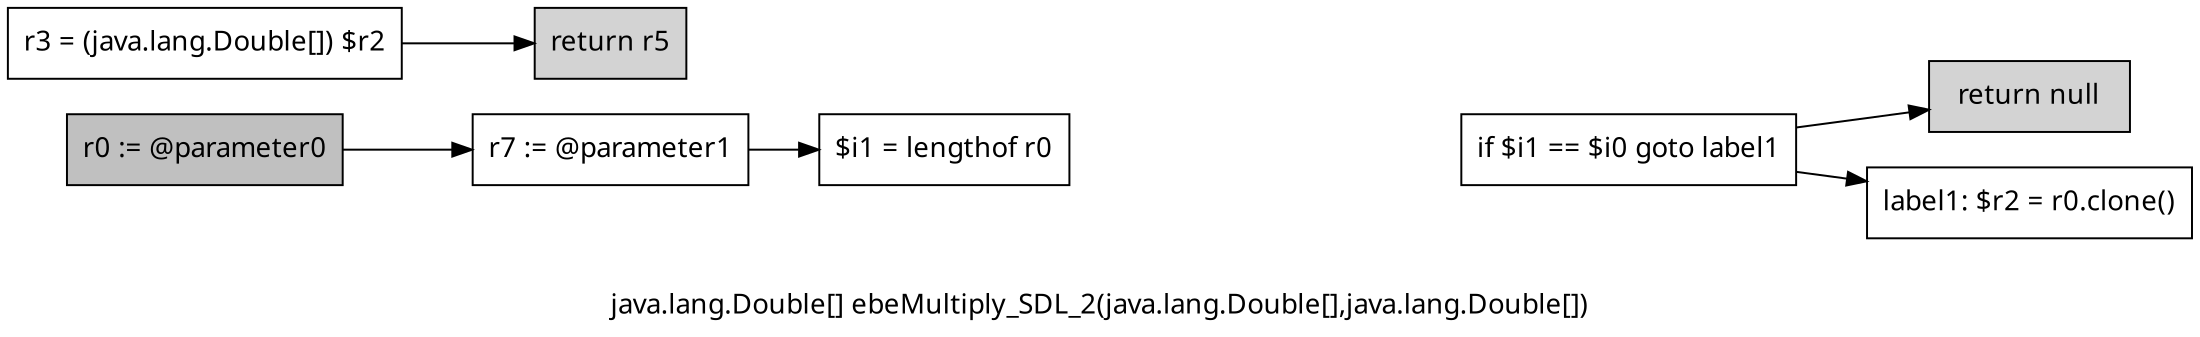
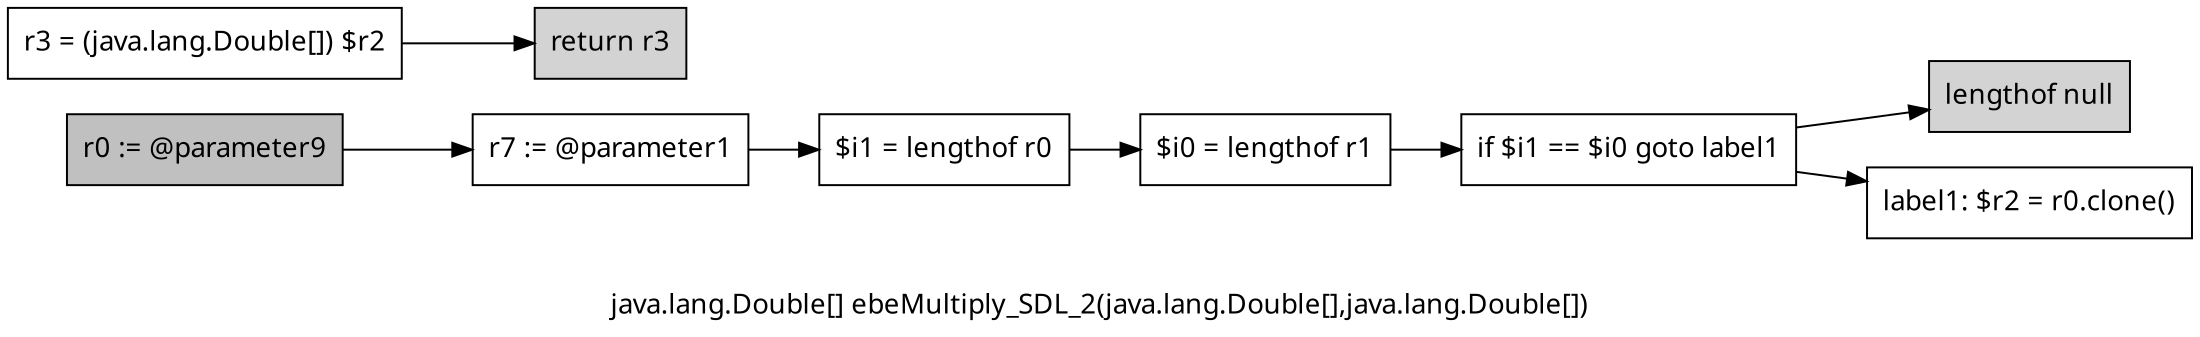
(611, 43) -> (611, 43)
(2030, 97) -> (2030, 97)
(205, 150) -> (205, 150)
none -> (1265, 150)
